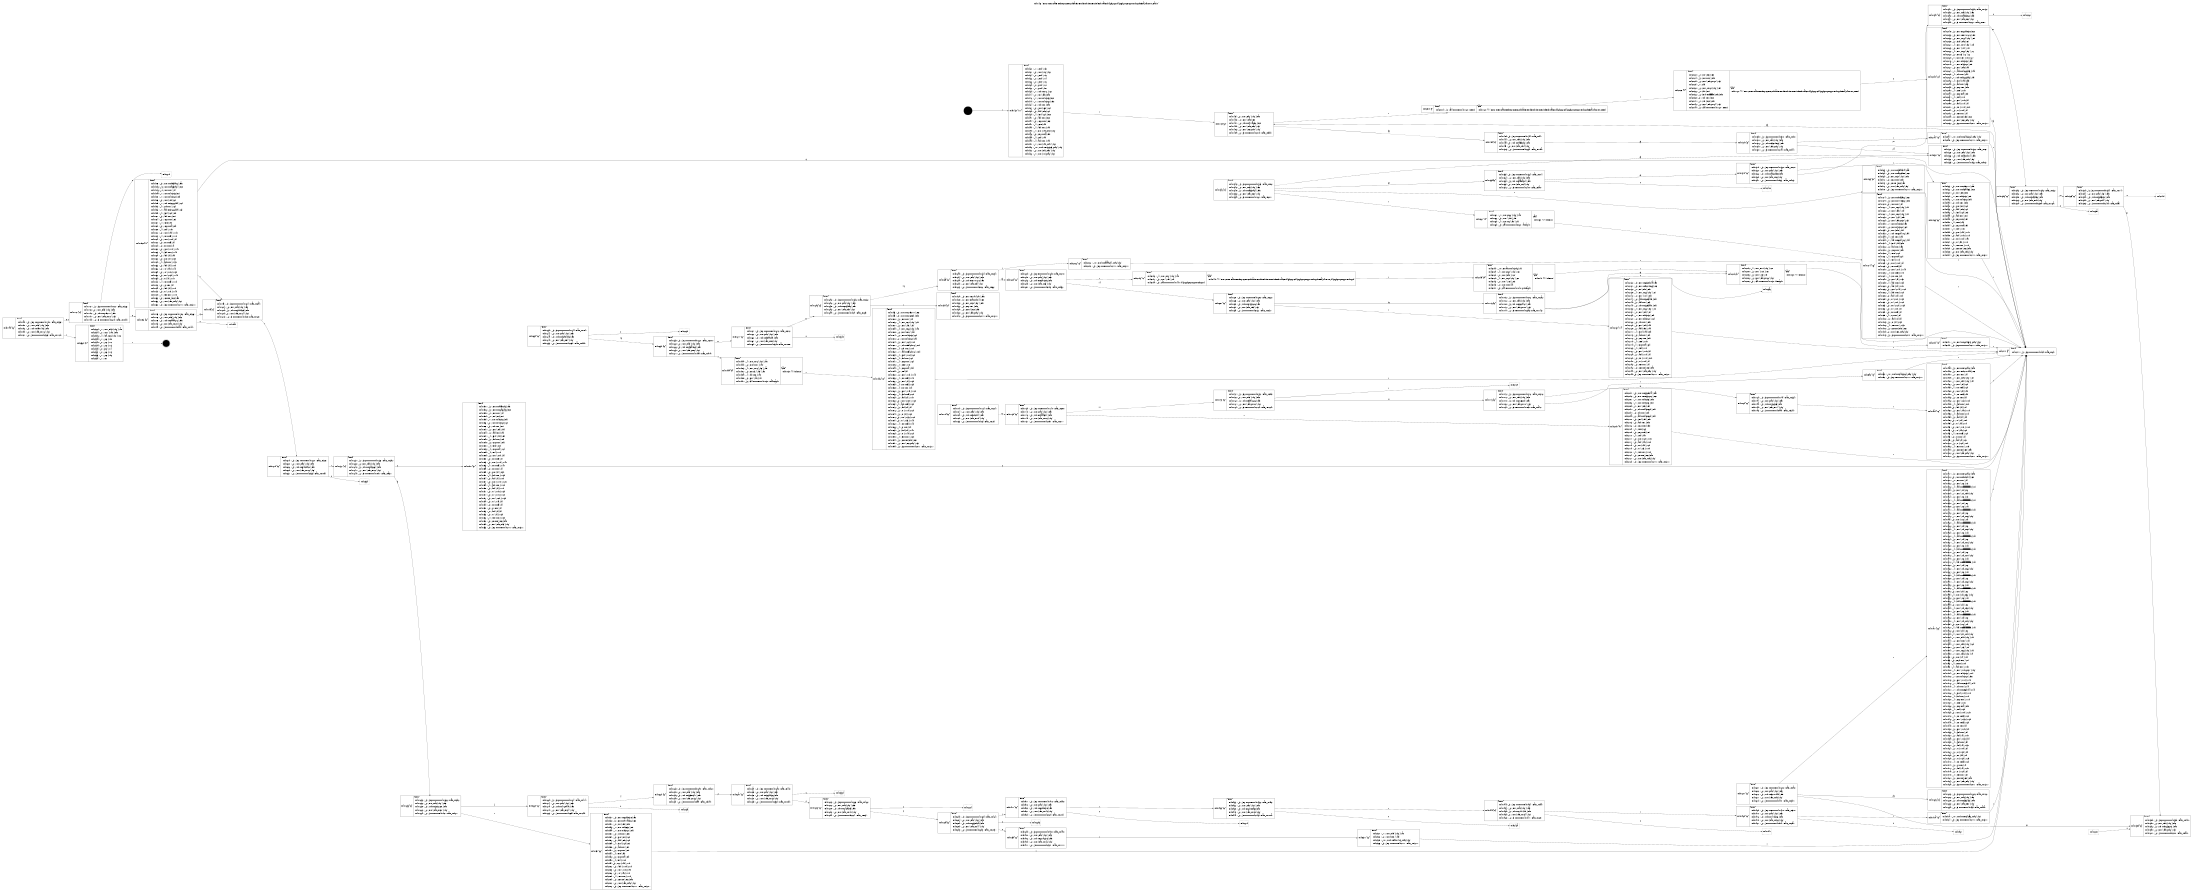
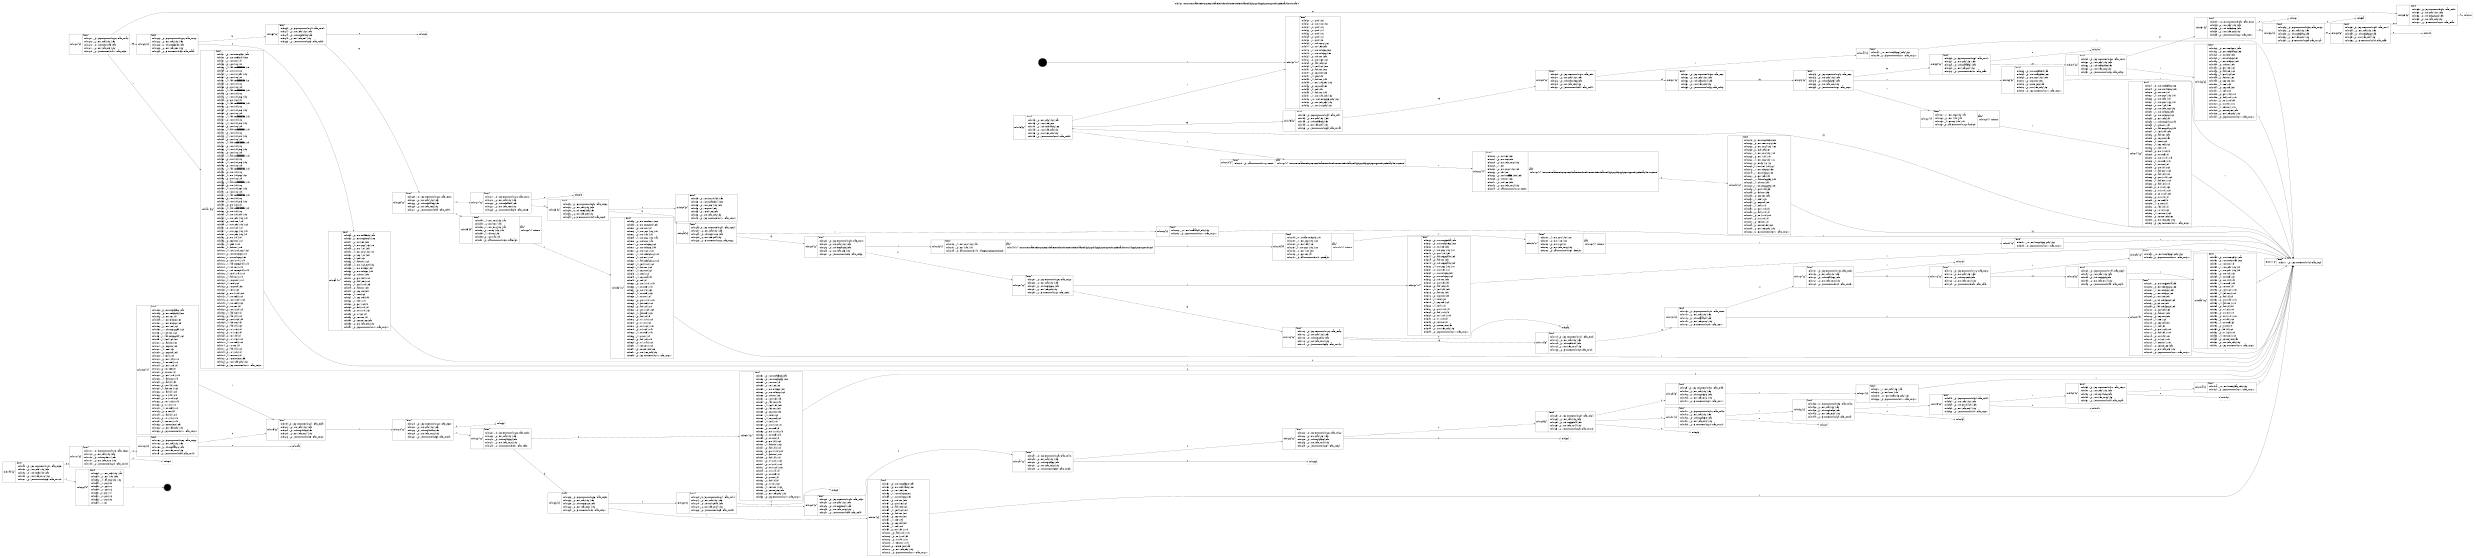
none -> (231, 39)
(1138, 117) -> (1178, 95)
(1568, 161) -> (1759, 80)
(1625, 274) -> (1439, 342)
none -> (359, 281)
(2114, 830) -> (2460, 15)
